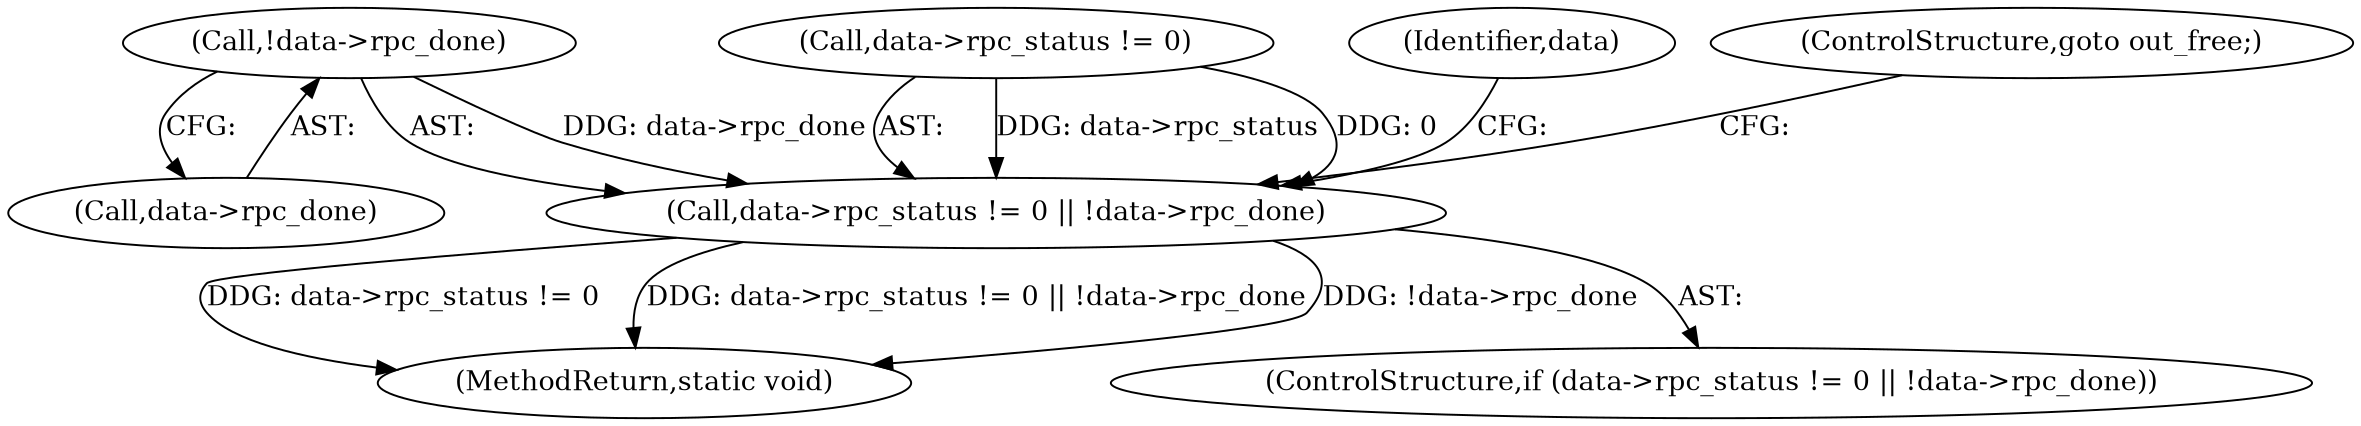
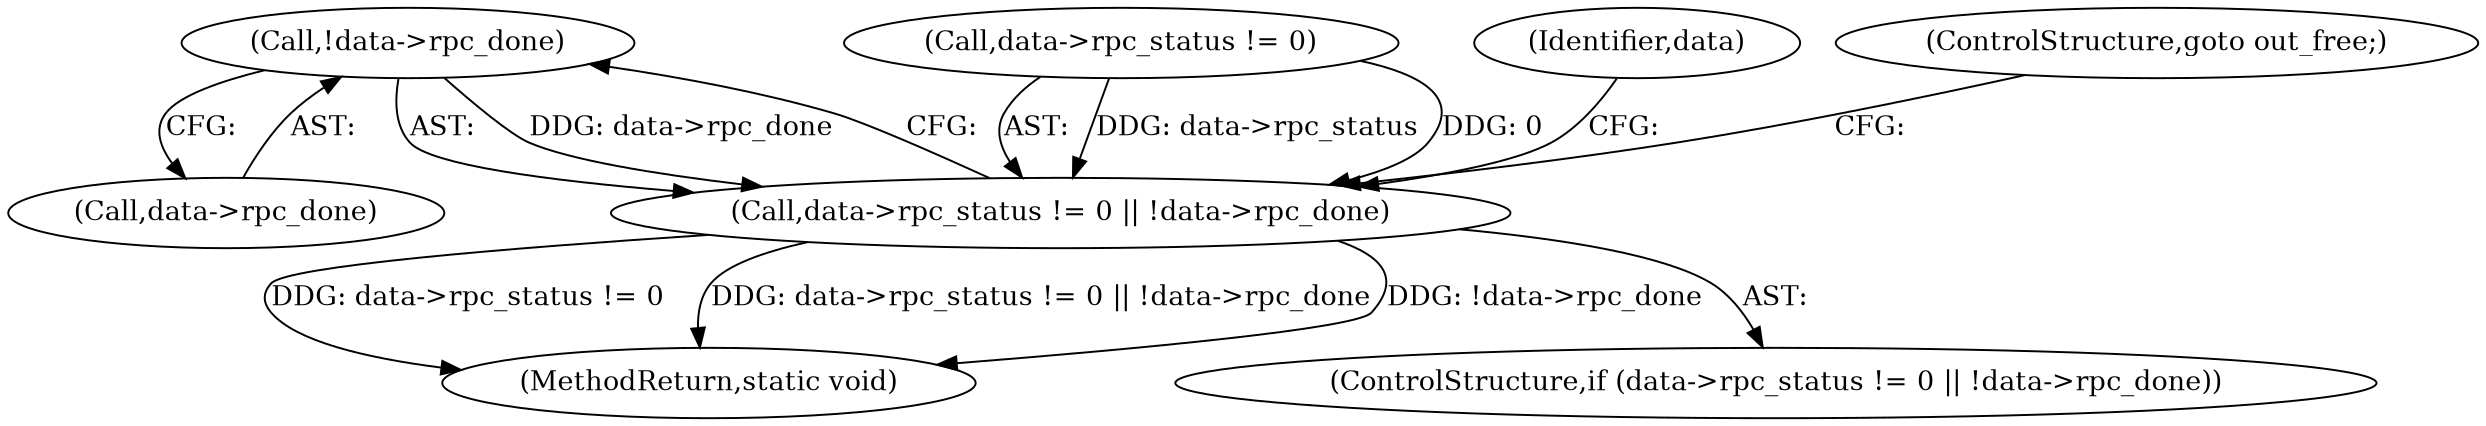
none -> (805, 105)
